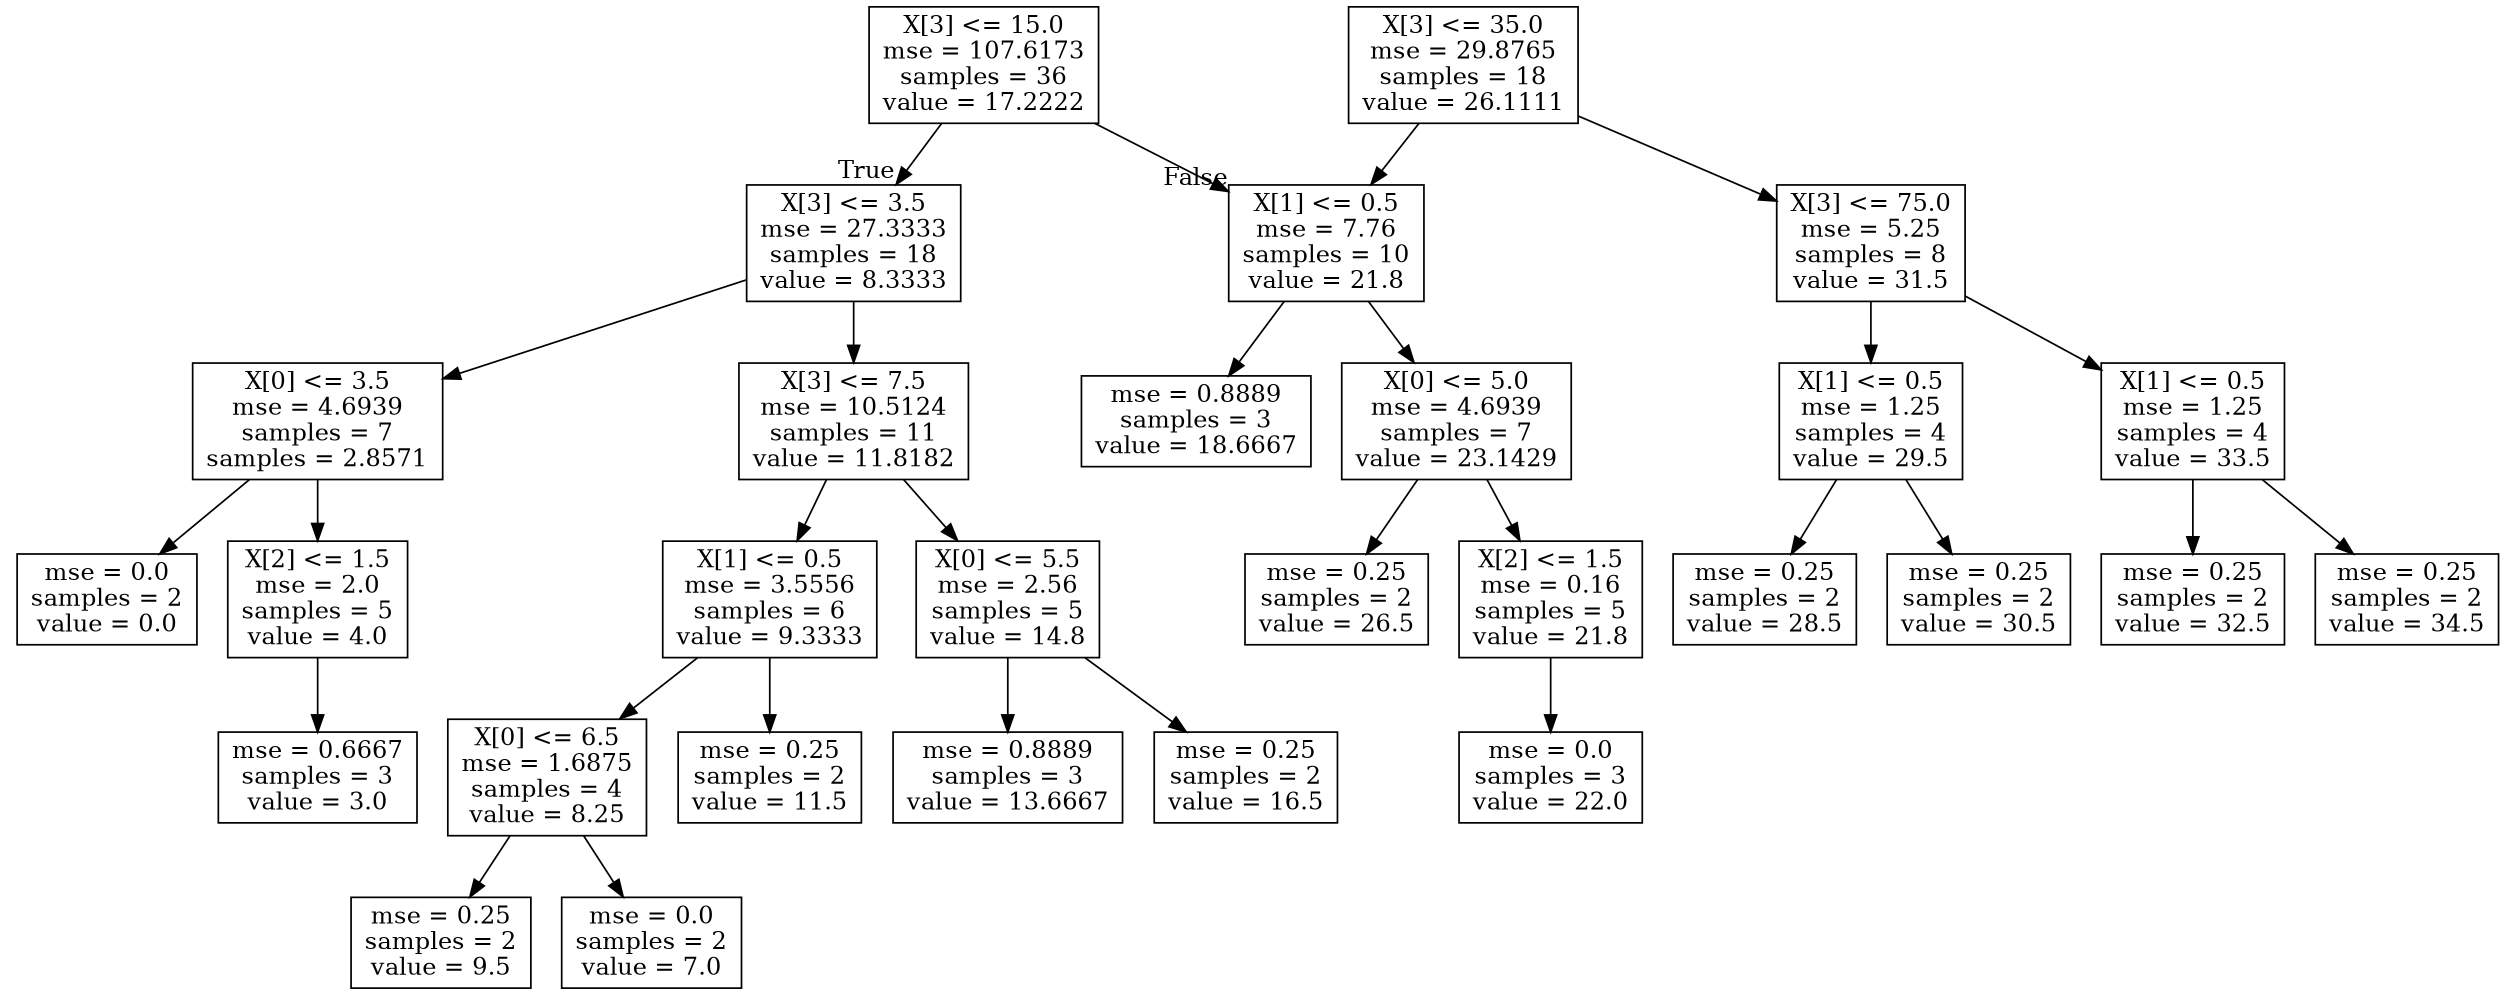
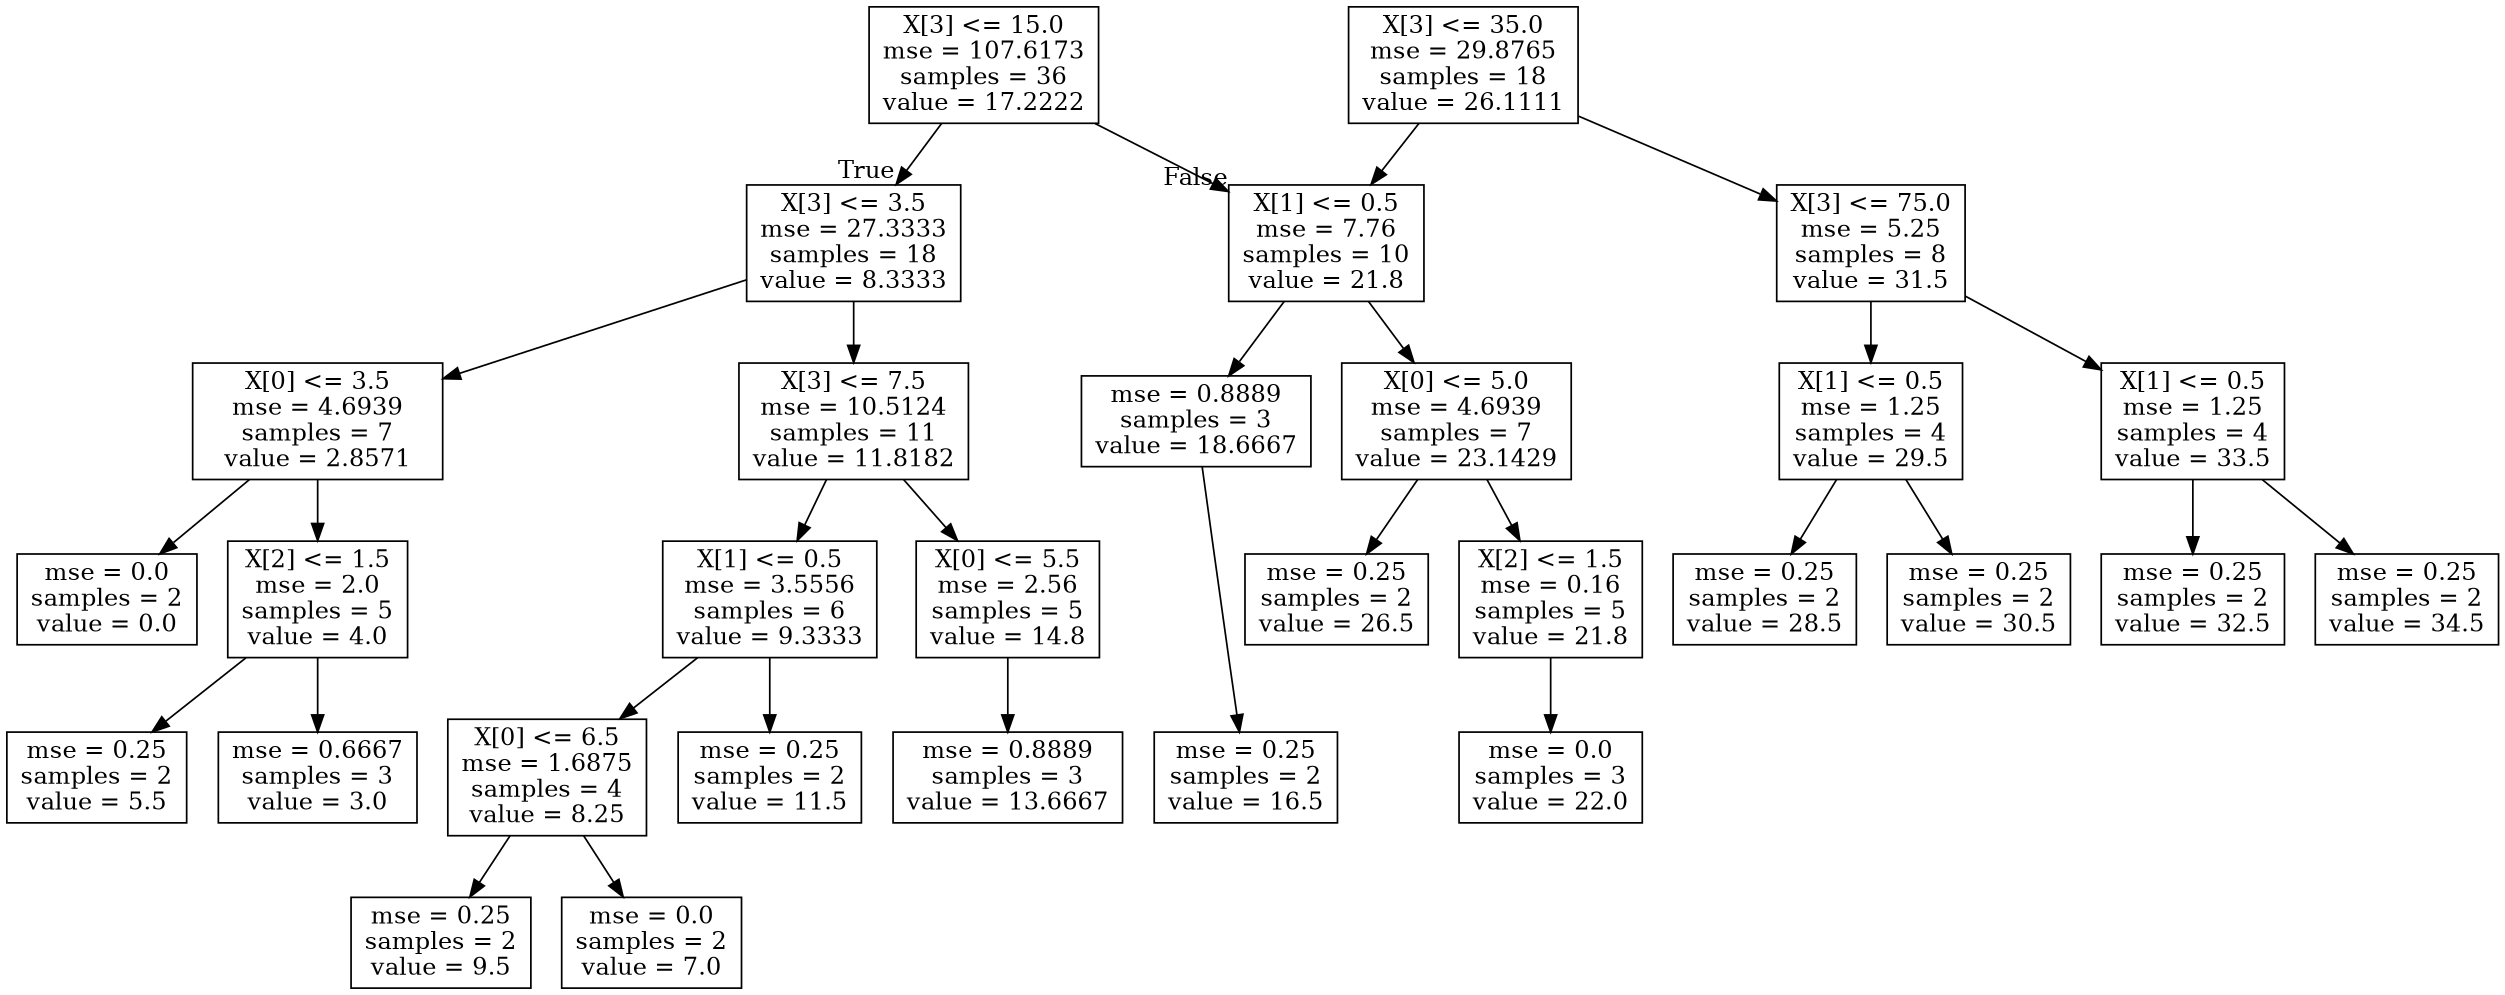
(318, 421) -> (318, 421)
(1129, 690) -> (1219, 591)
none -> (97, 777)
